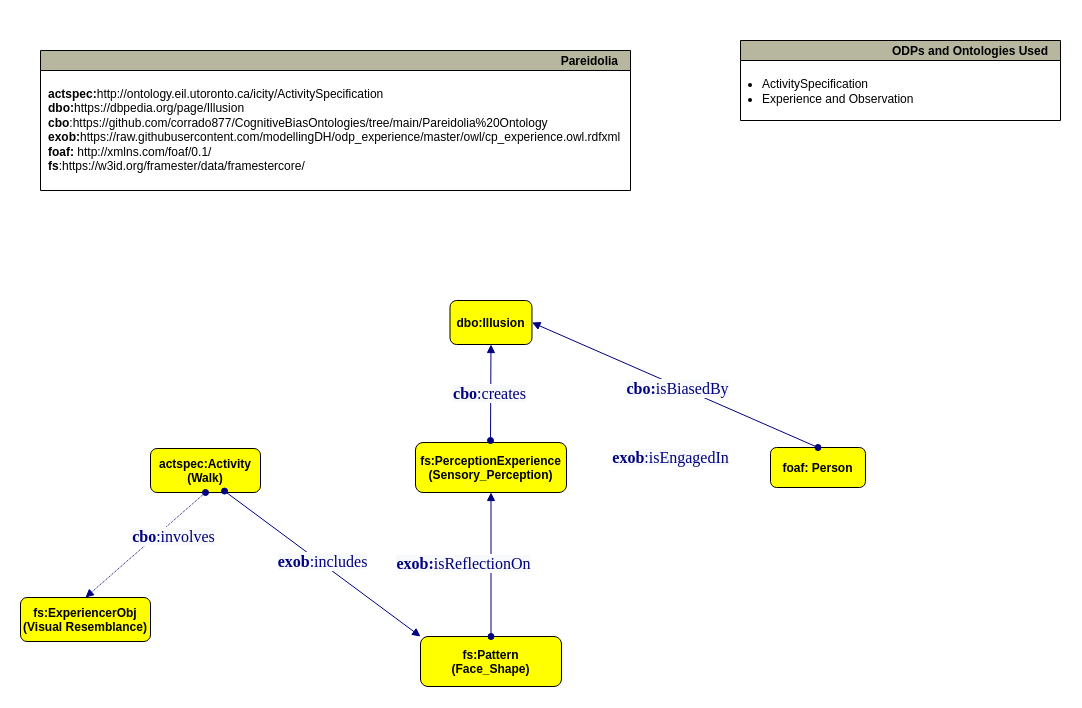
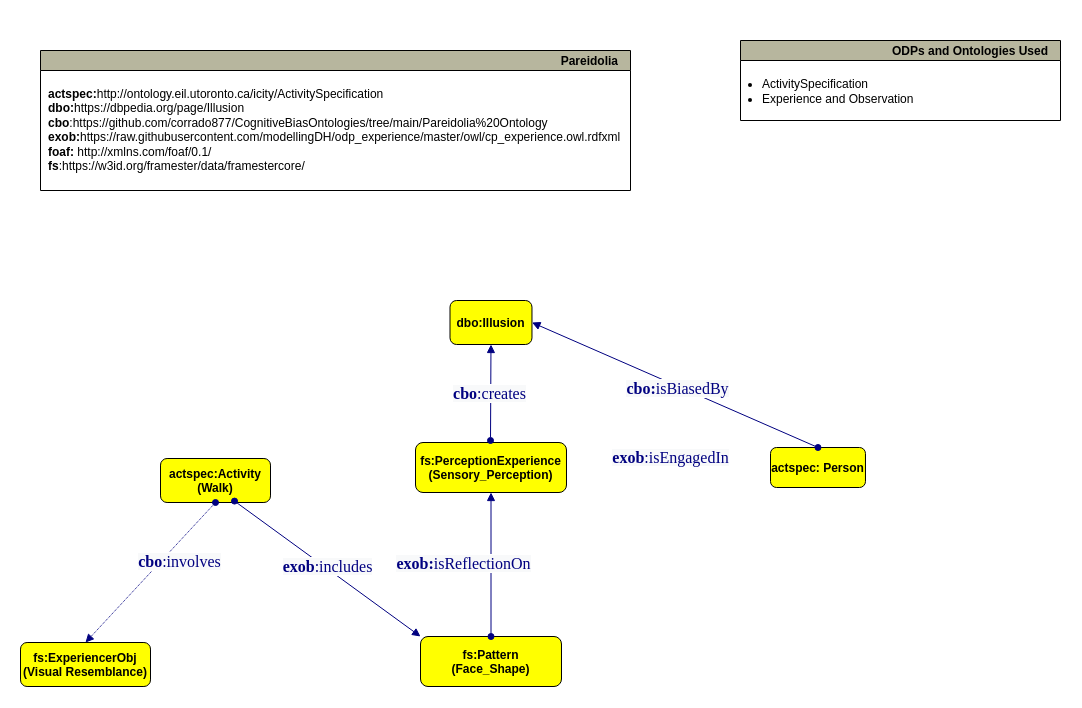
(817, 468) -> (817, 468)
(206, 471) -> (216, 481)
(86, 620) -> (86, 665)
